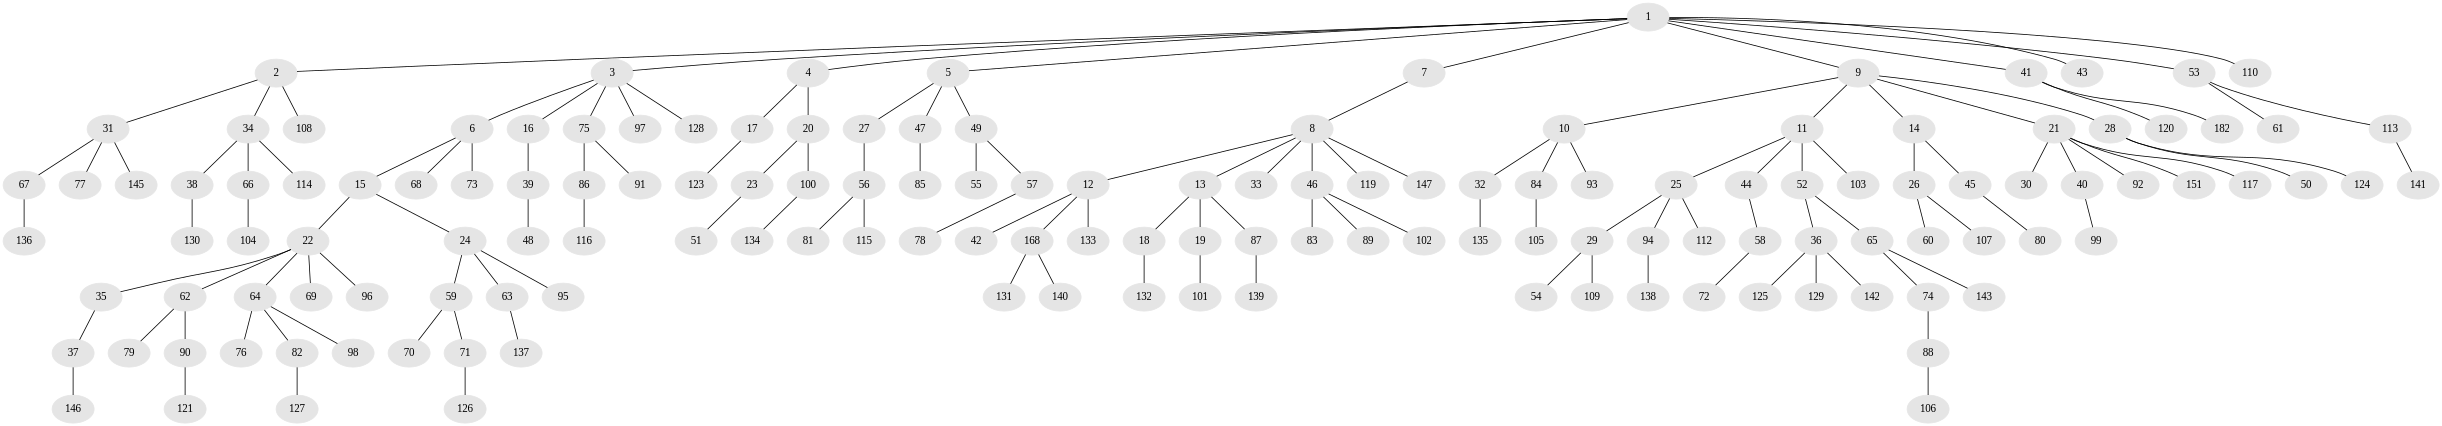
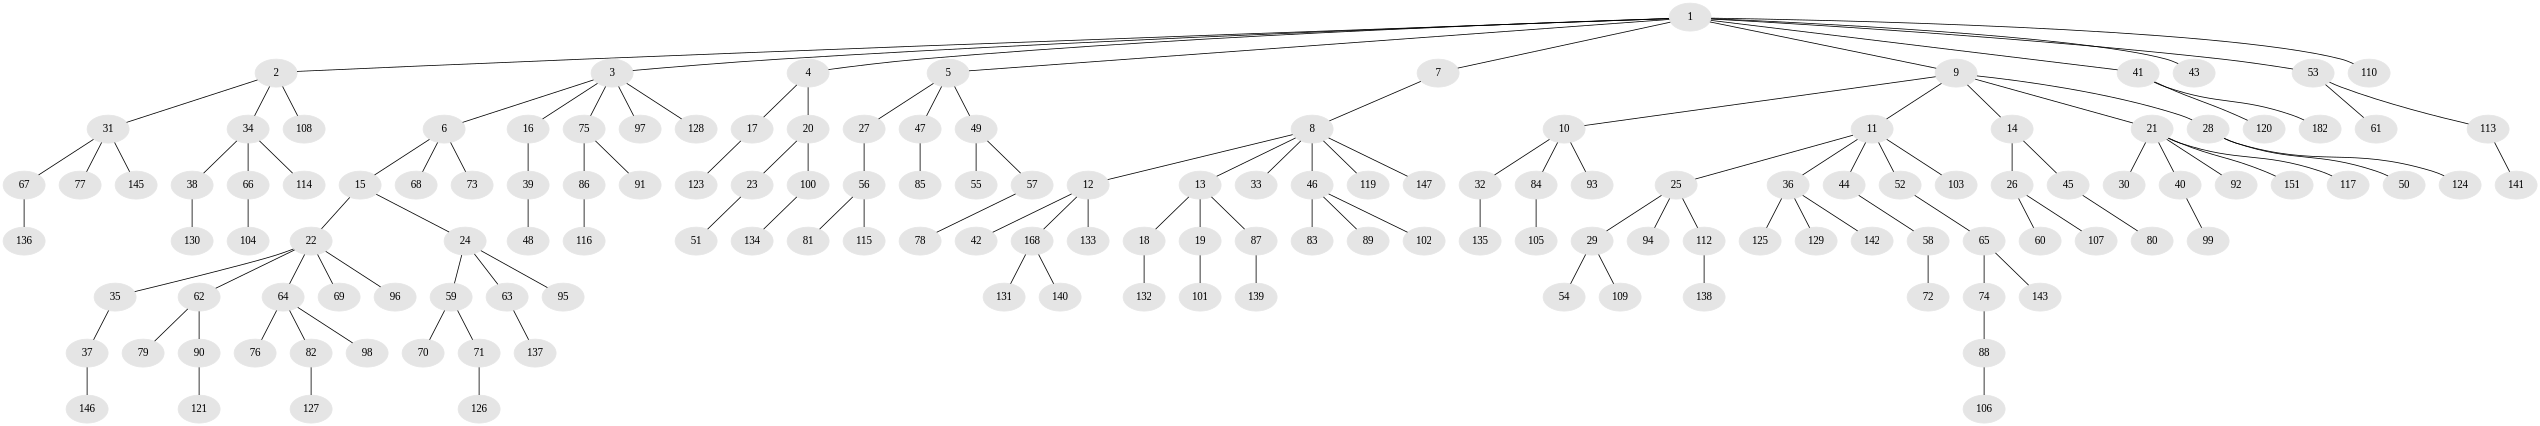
(1809, 213) -> (1830, 157)
(1648, 269) -> (1704, 269)
